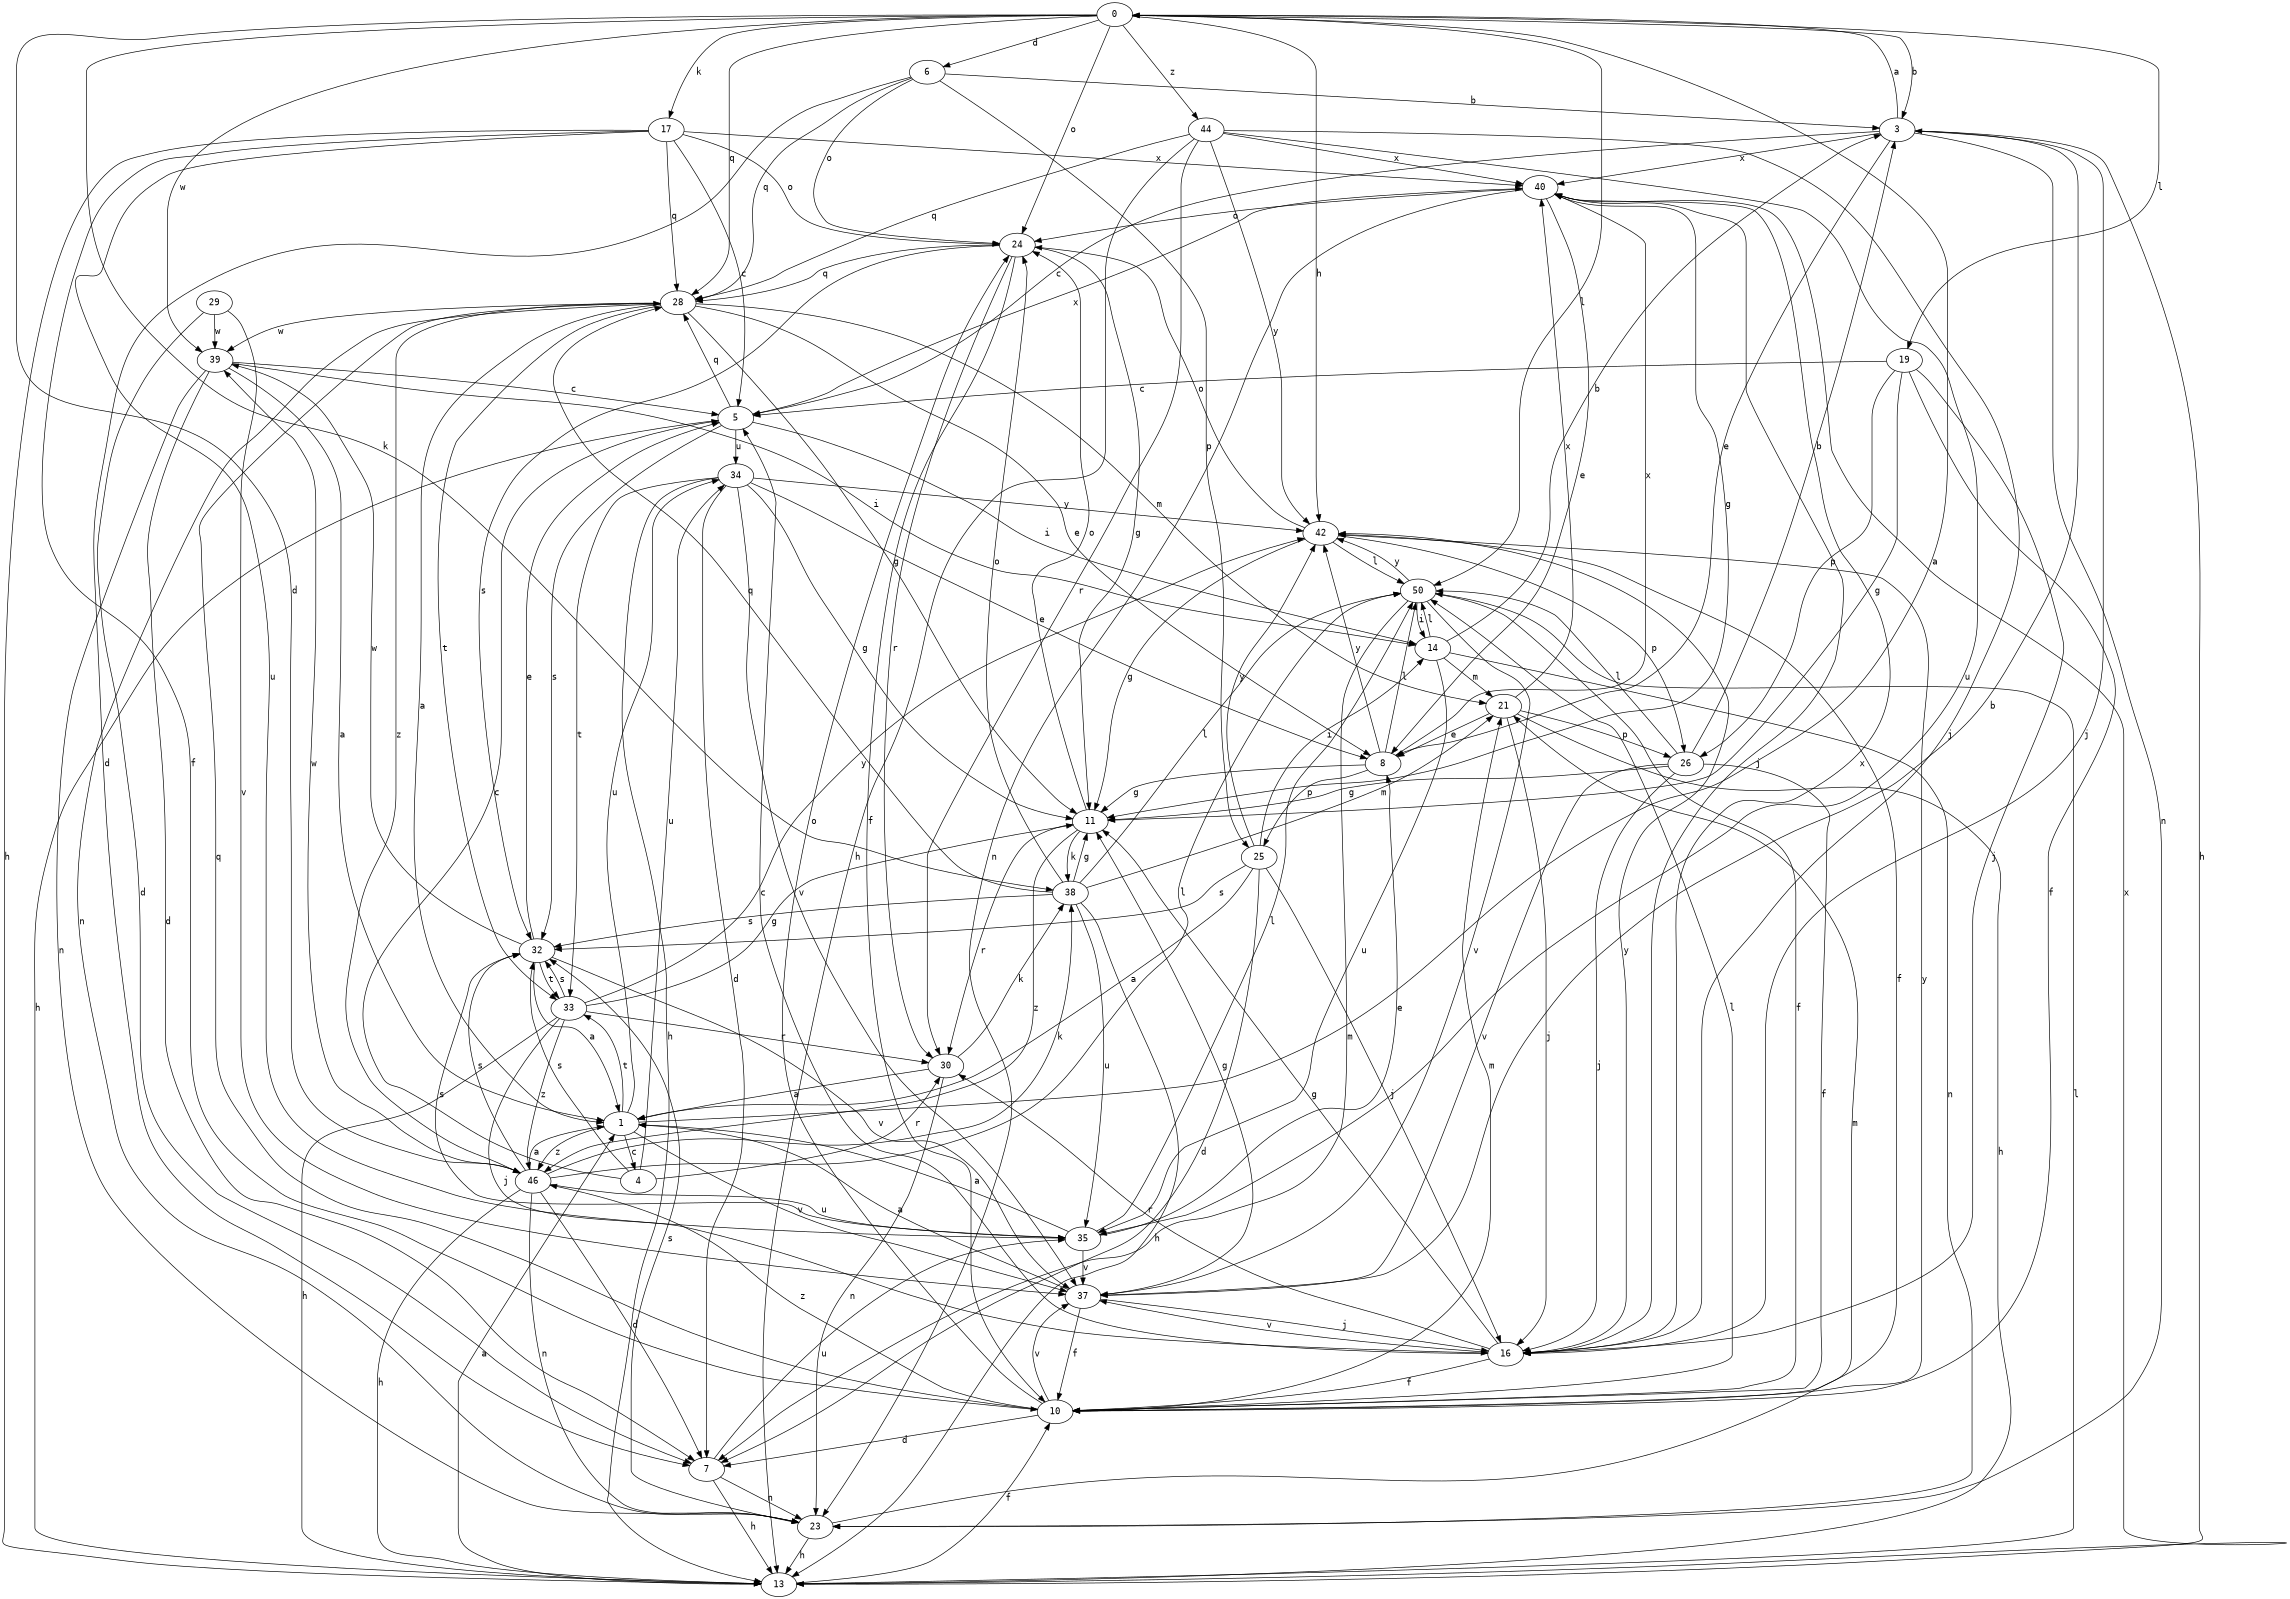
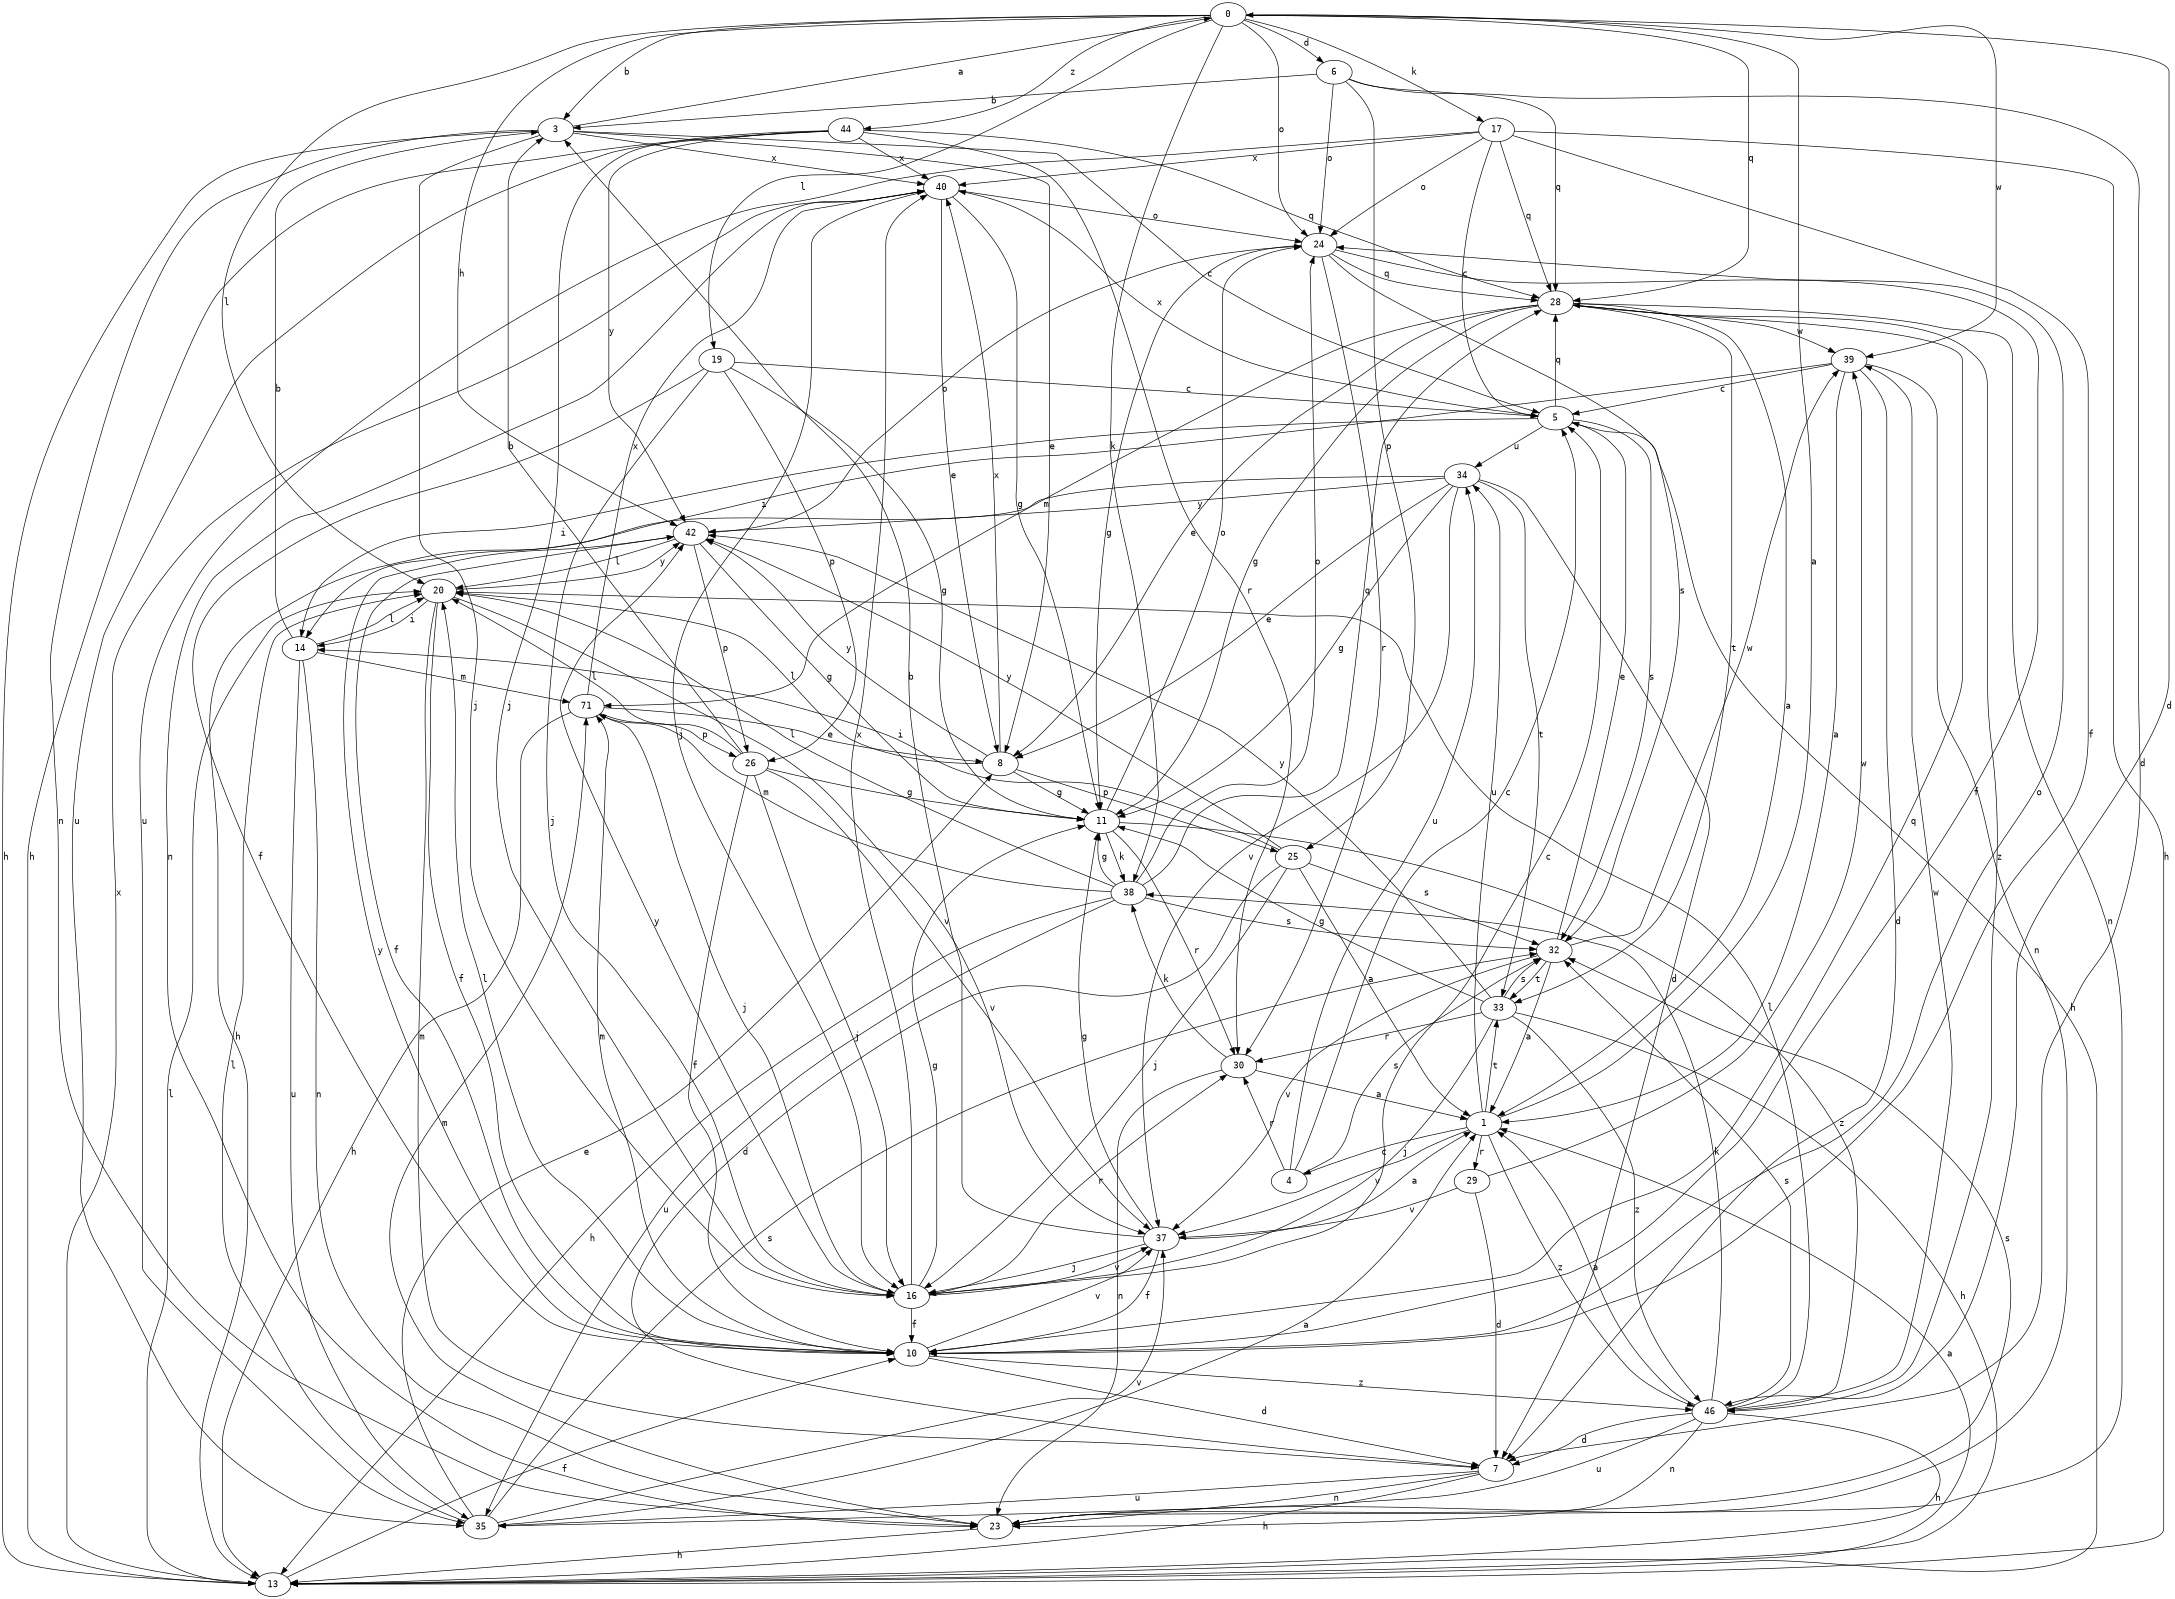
(1418, 591) -> (439, 591)
(1504, 706) -> (586, 706)
none -> (1479, 1149)
